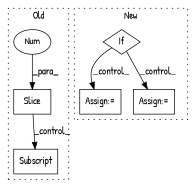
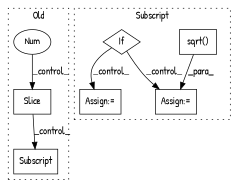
(131, 16) -> (152, 16)
none -> (198, 42)
(46, 72) -> (51, 72)
